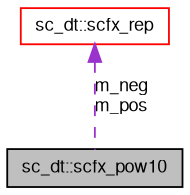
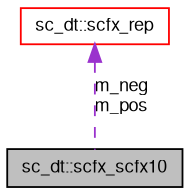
(95, 168) -> (95, 168)
